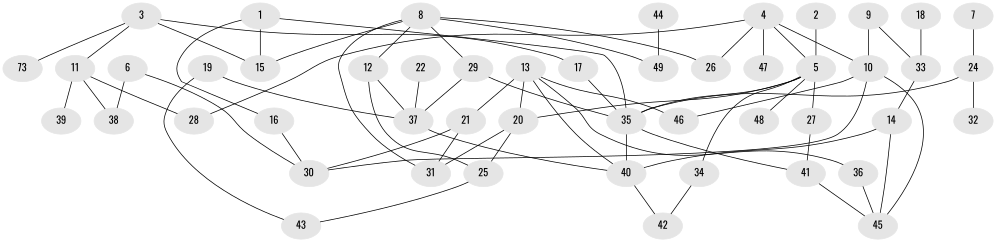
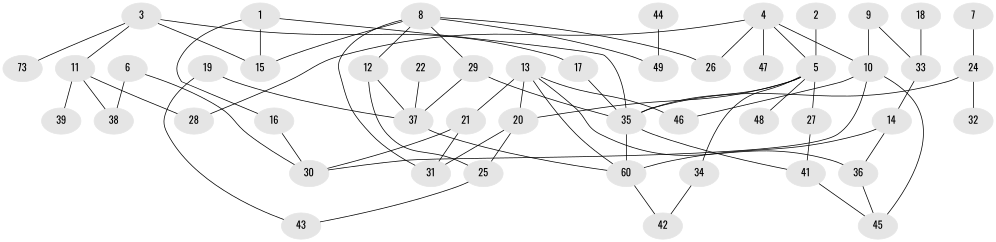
(626, 174) -> (626, 174)
(886, 174) -> (875, 147)
